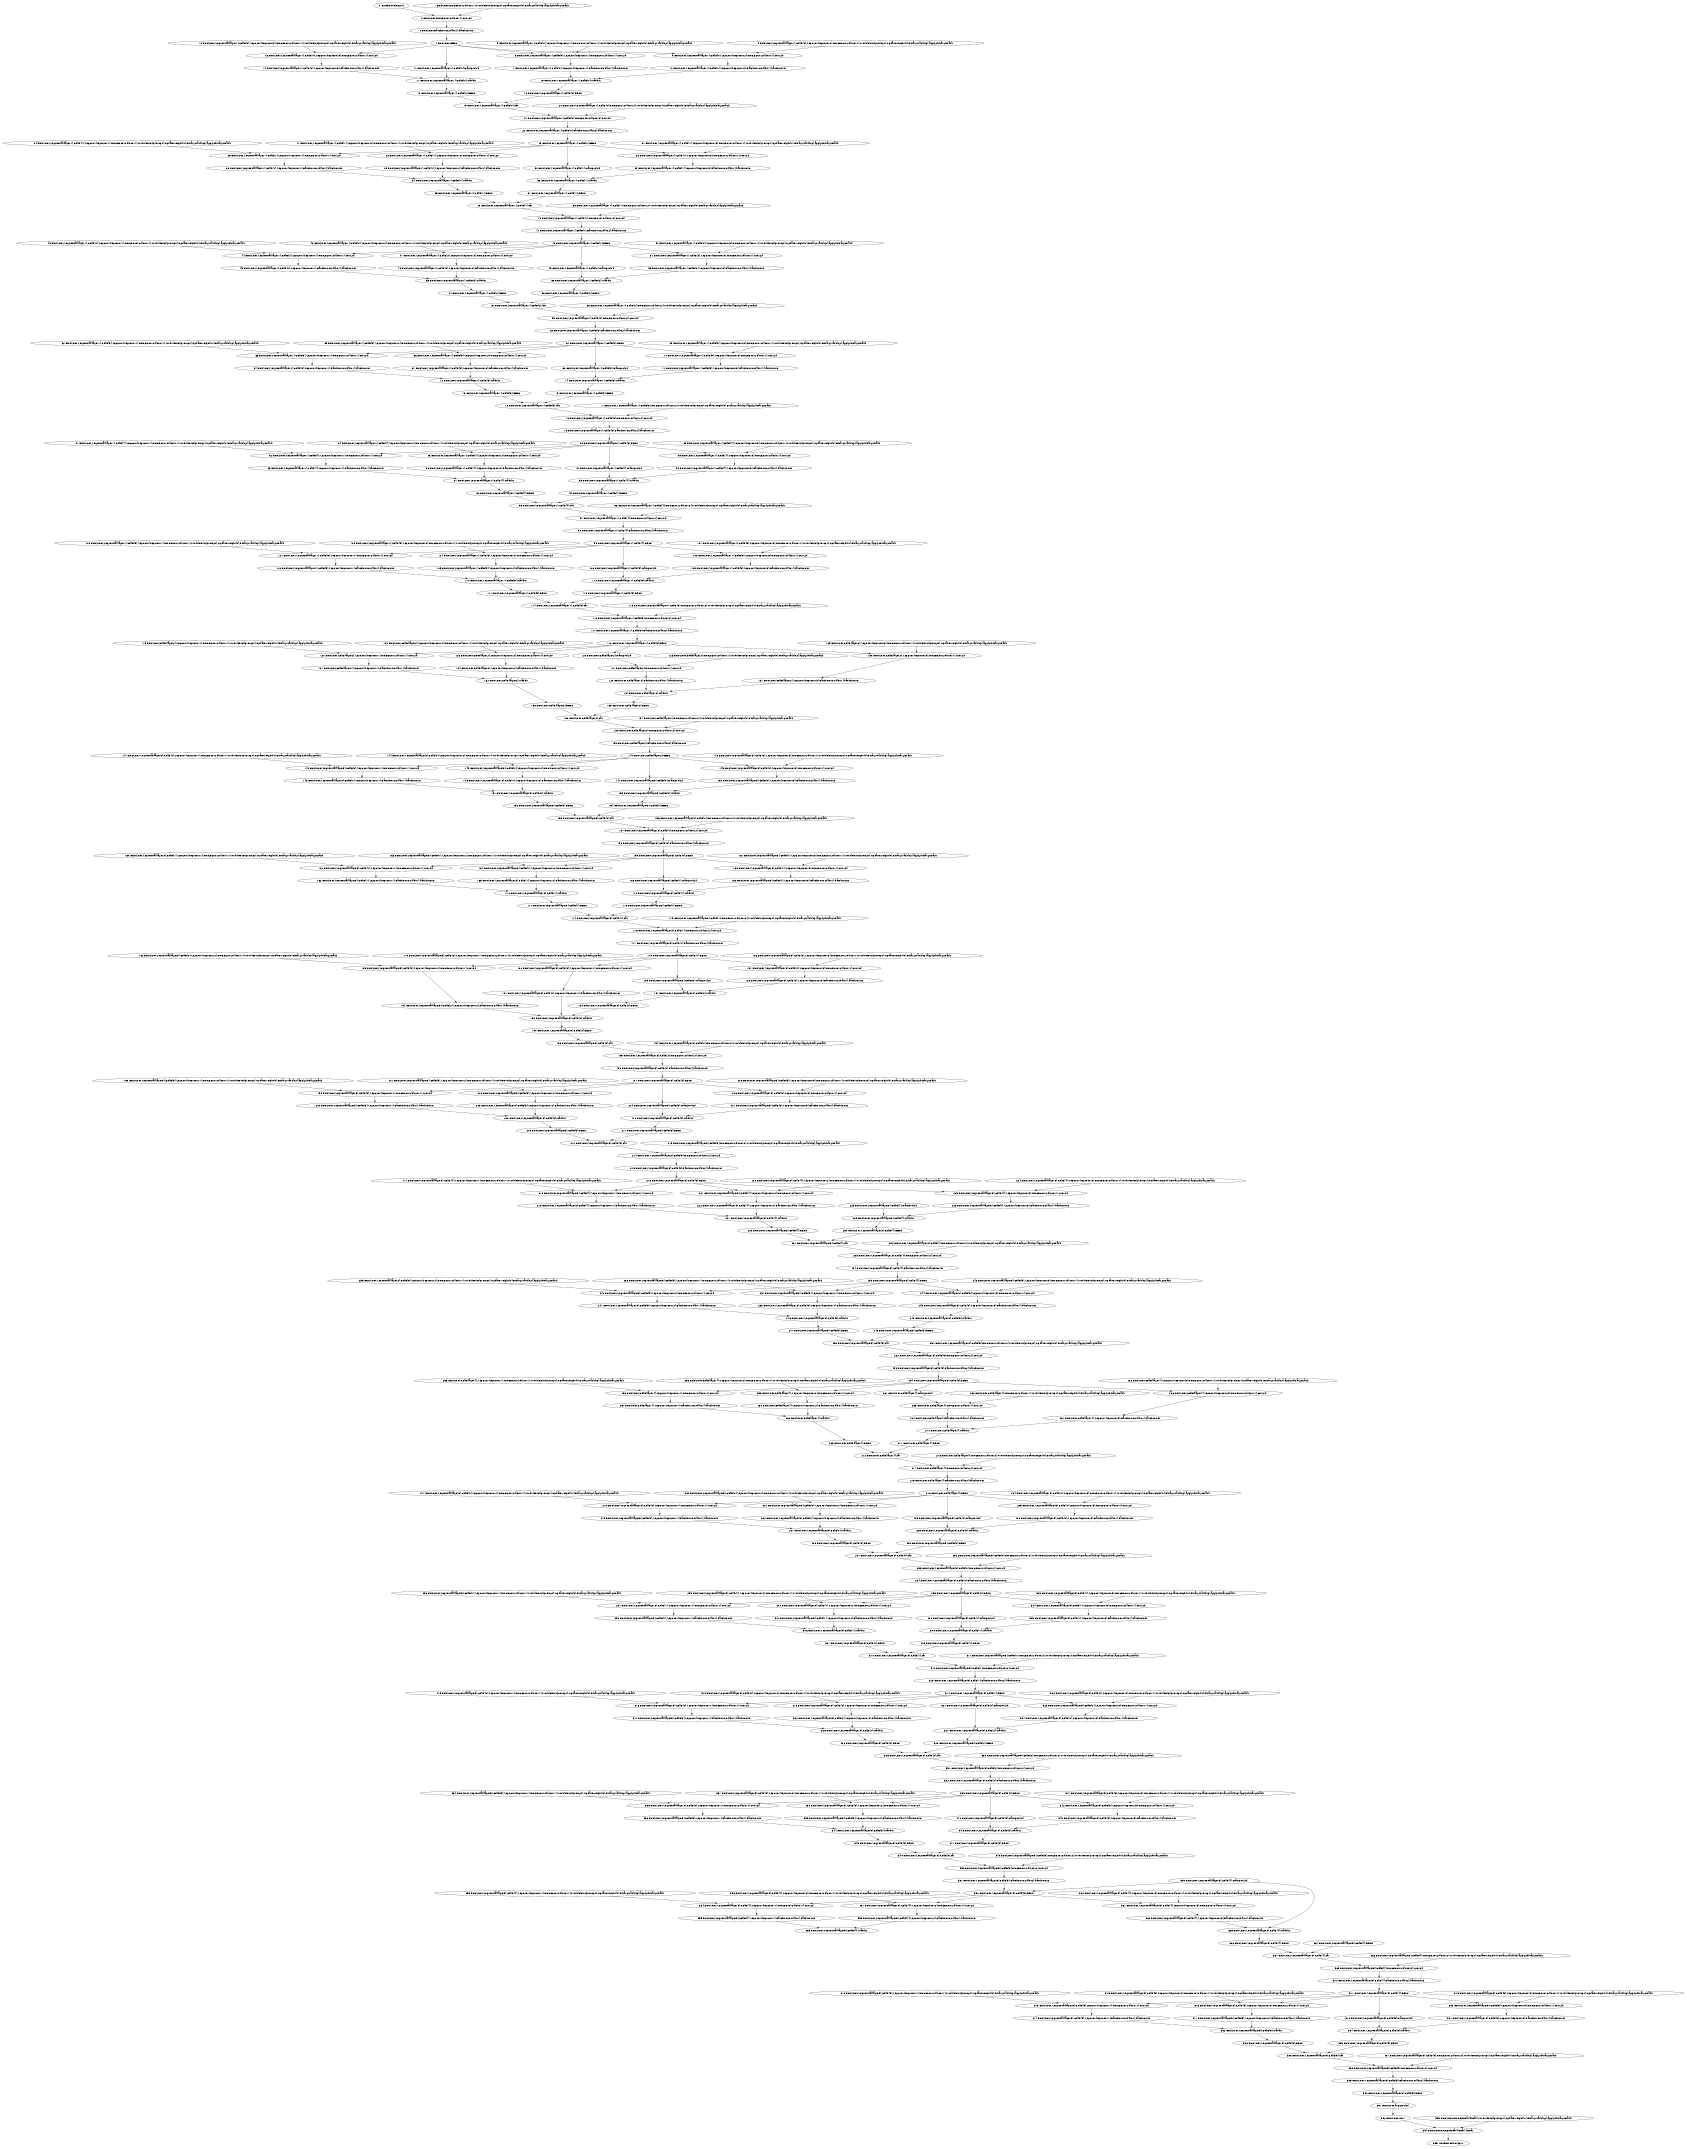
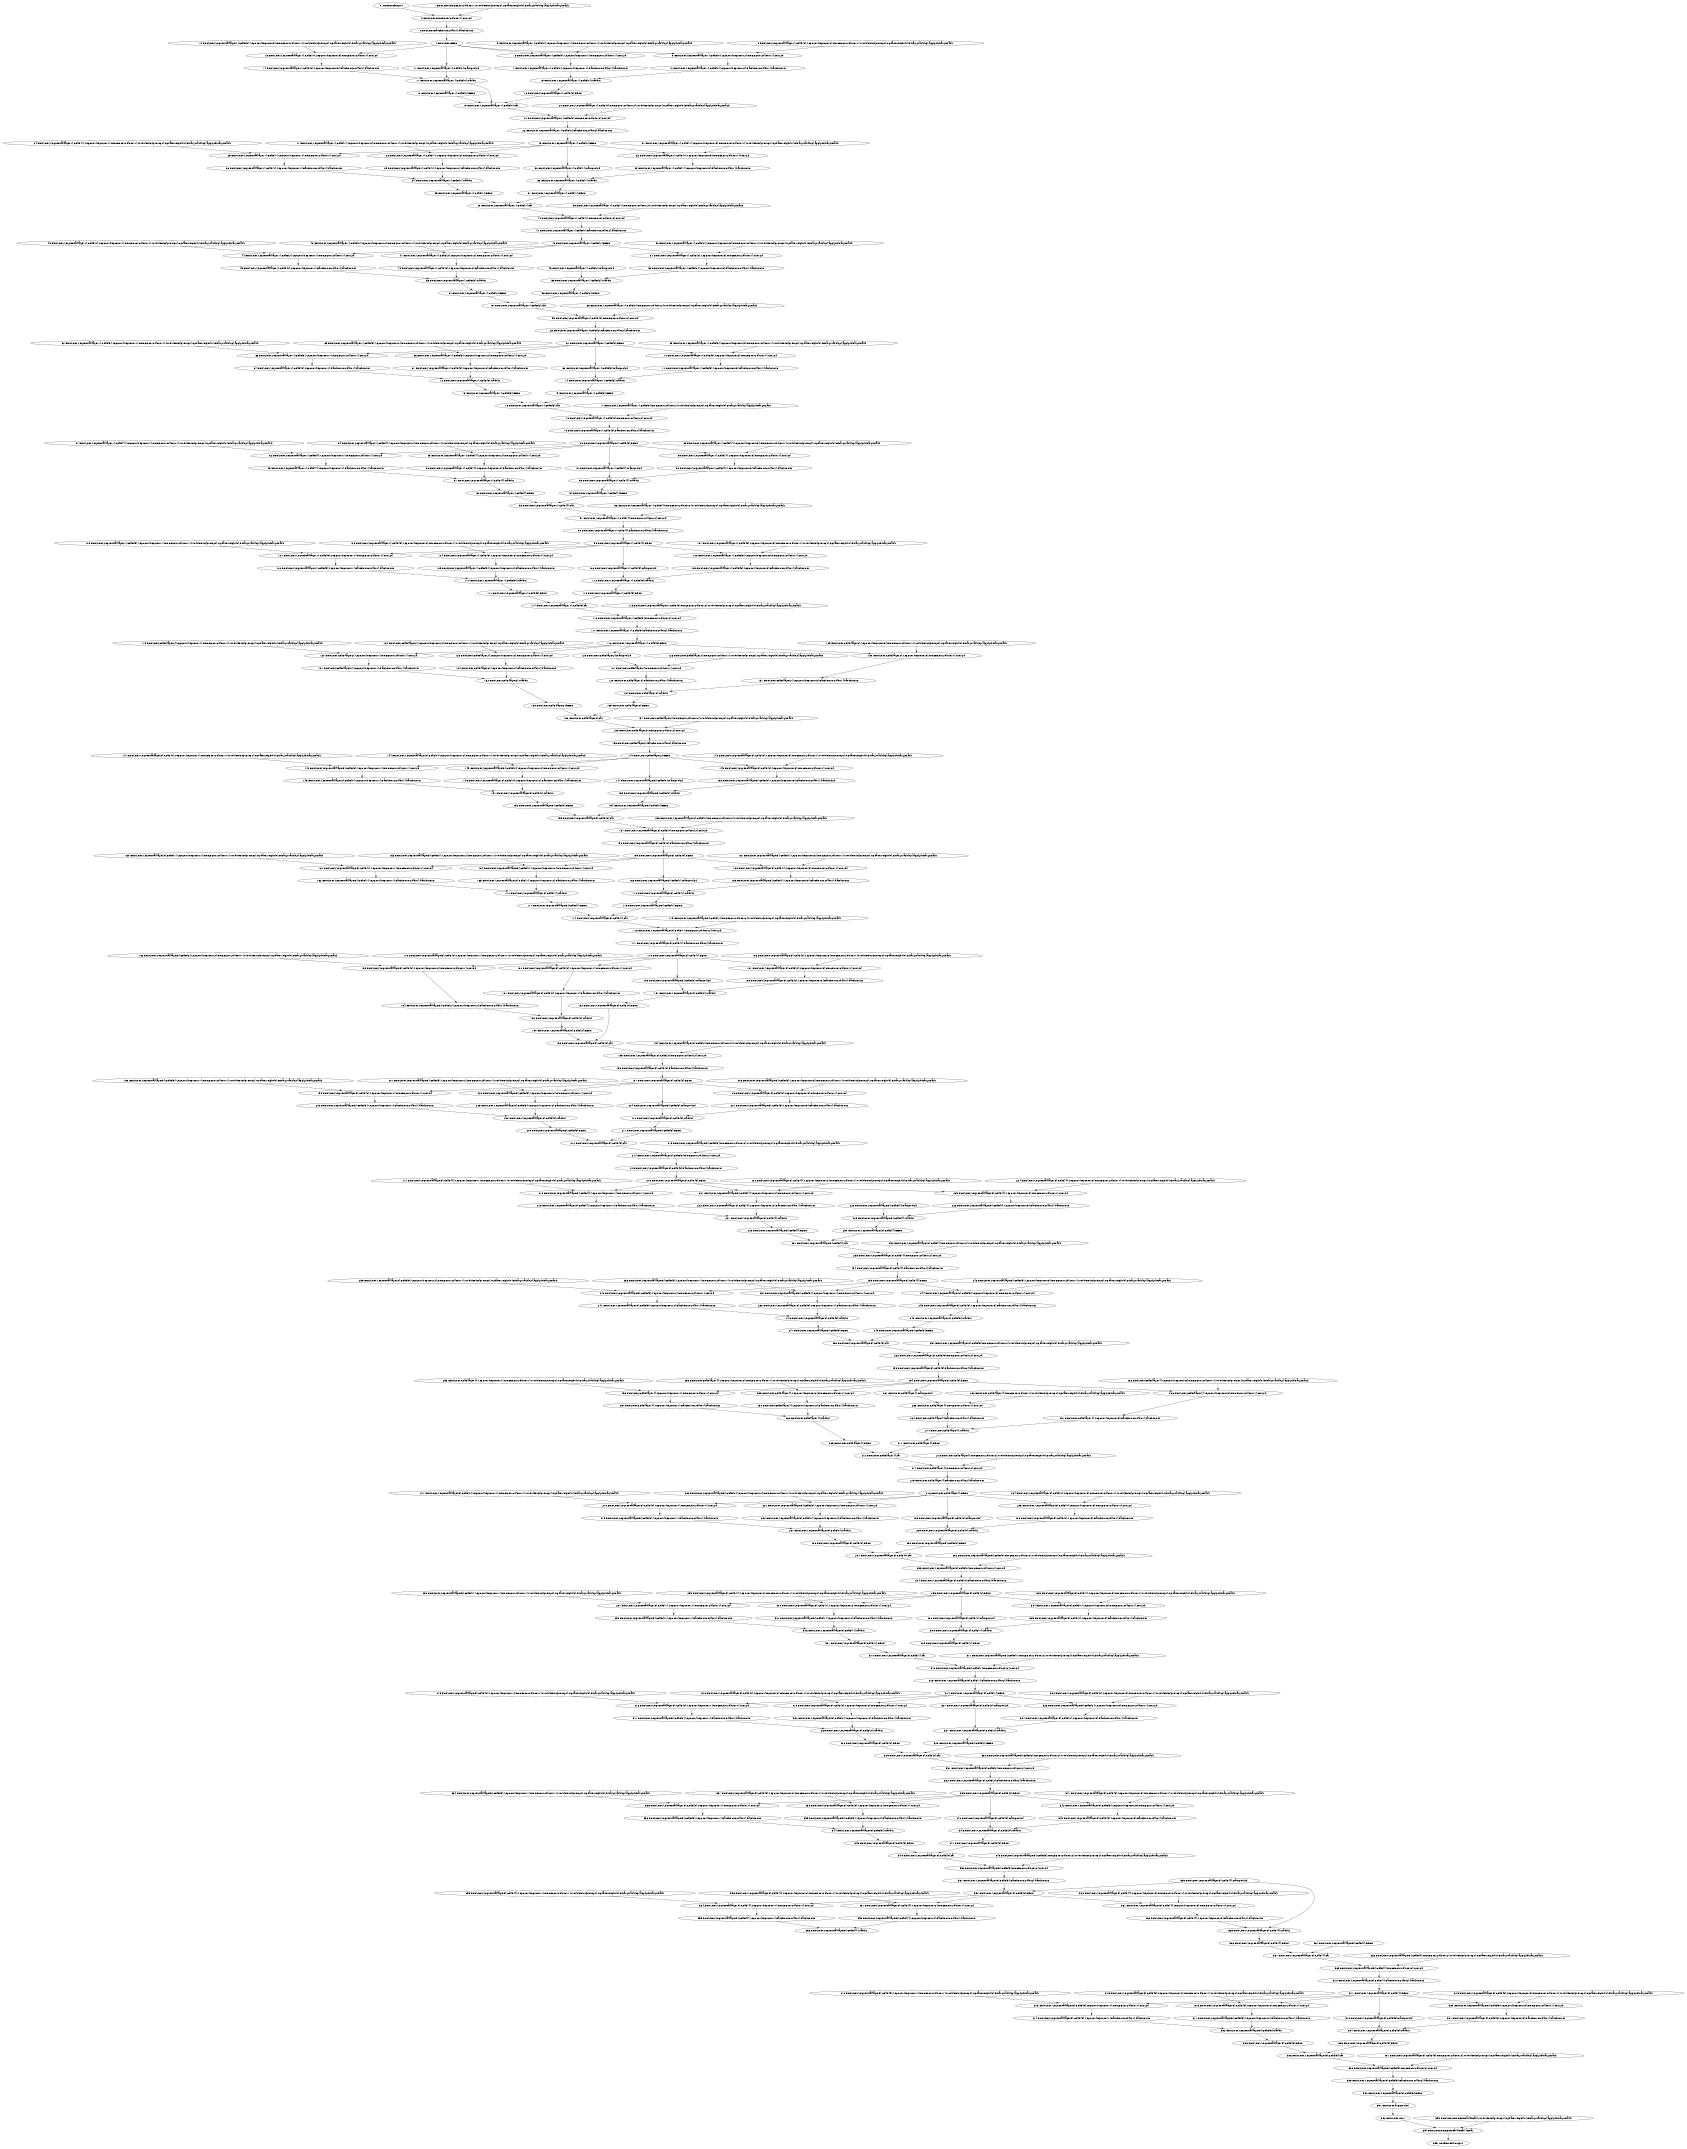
(391, 6) -> (391, 6)
(447, 86) -> (483, 88)
(582, 255) -> none
(586, 1012) -> (608, 1026)
none -> (844, 1637)
(925, 1649) -> none
(976, 1700) -> (974, 1699)
